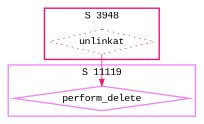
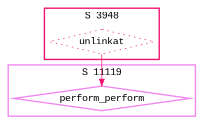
(102, 98) -> (102, 98)
